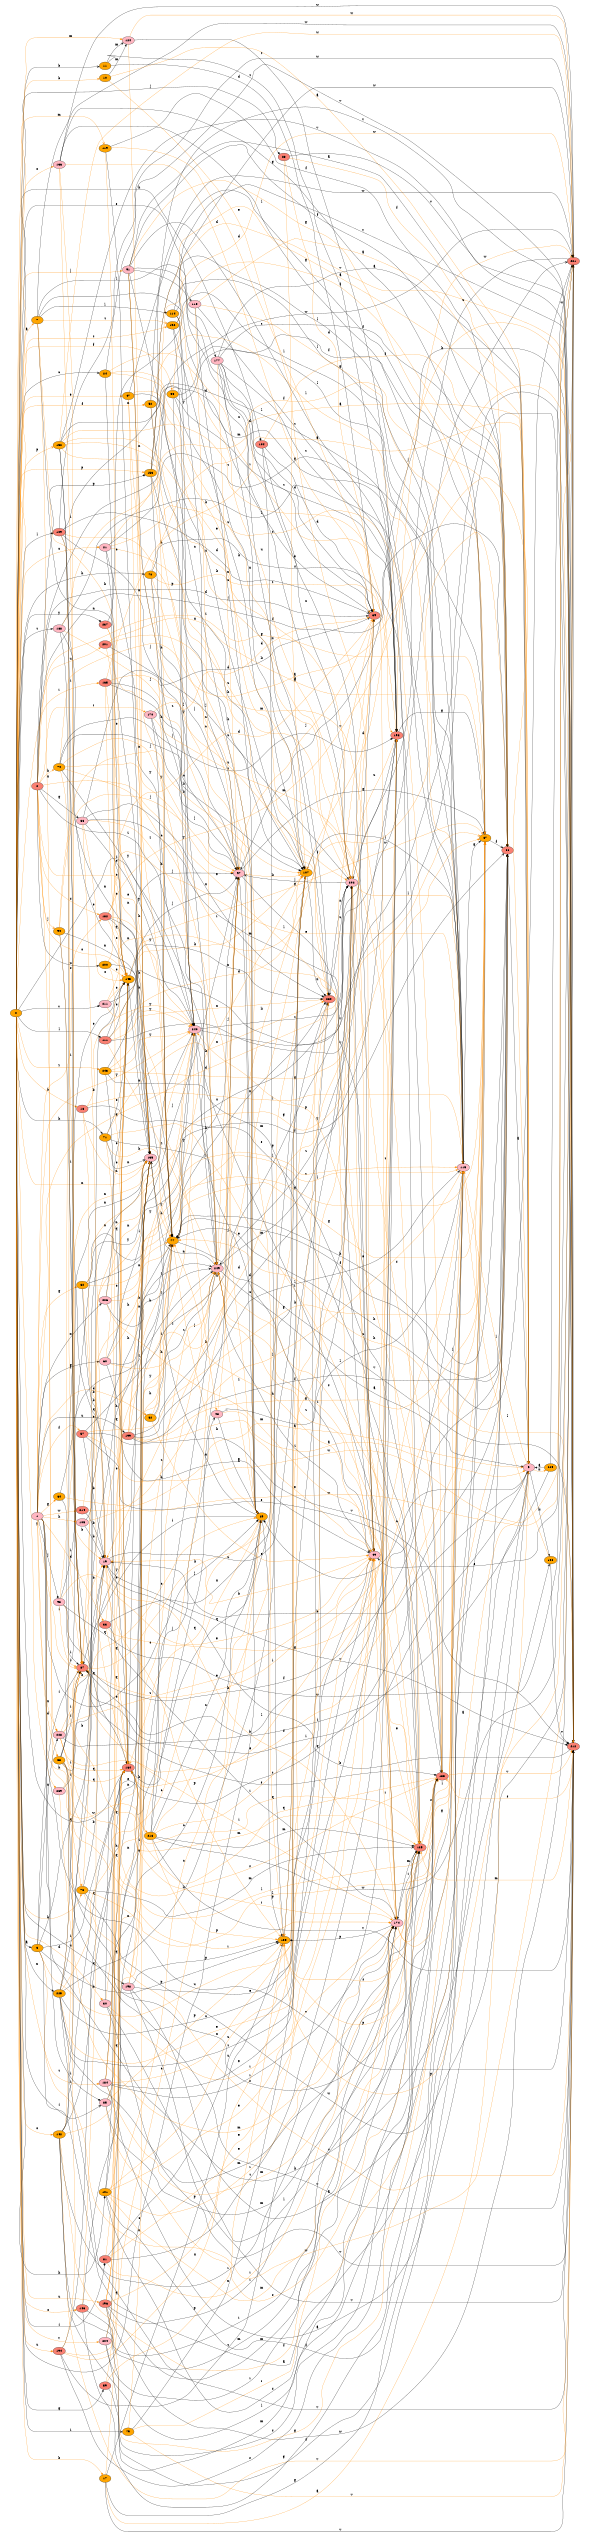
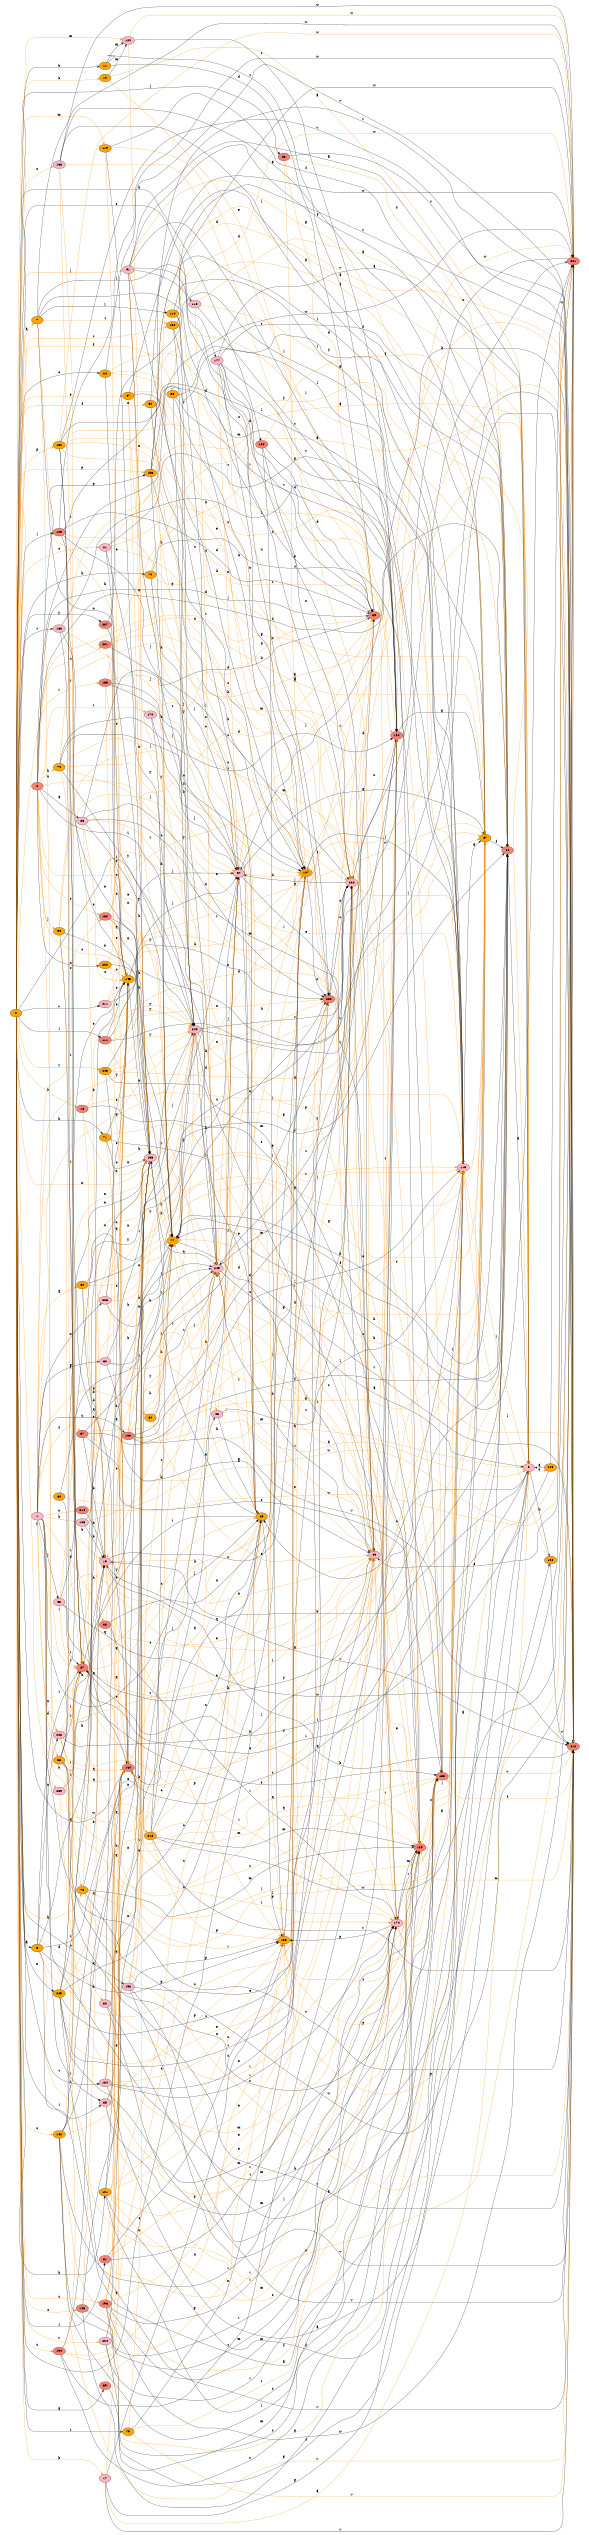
(252, 848) -> none
(117, 887) -> (117, 887)
(47, 1507) -> none
(18, 1570) -> (18, 1570)
(105, 2478) -> (105, 2478)
